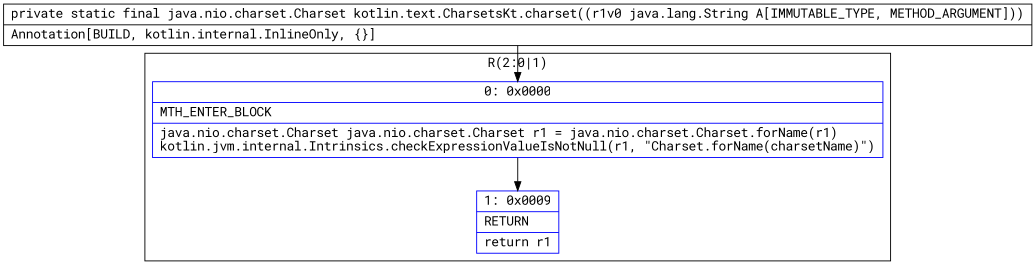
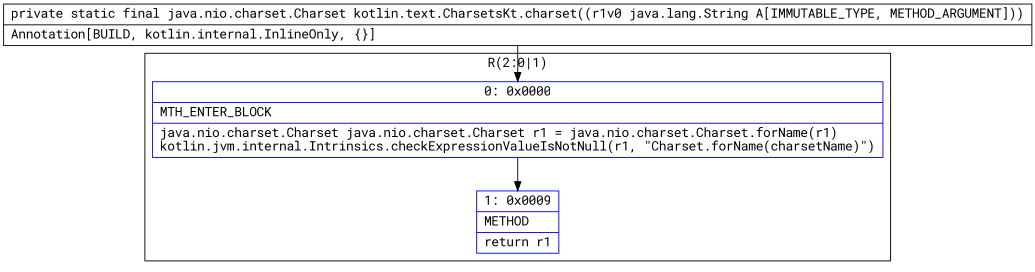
(506, 222) -> (506, 222)
